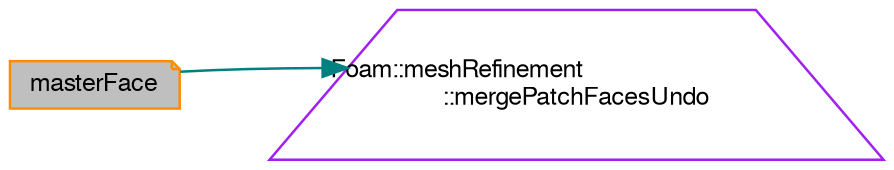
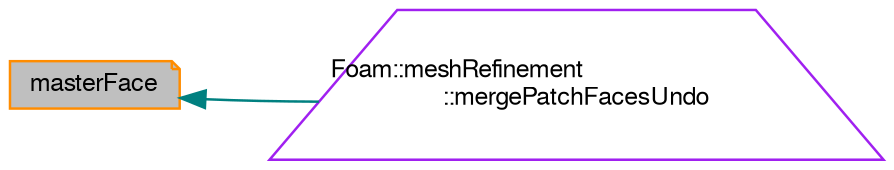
(251, 69) -> (262, 101)
